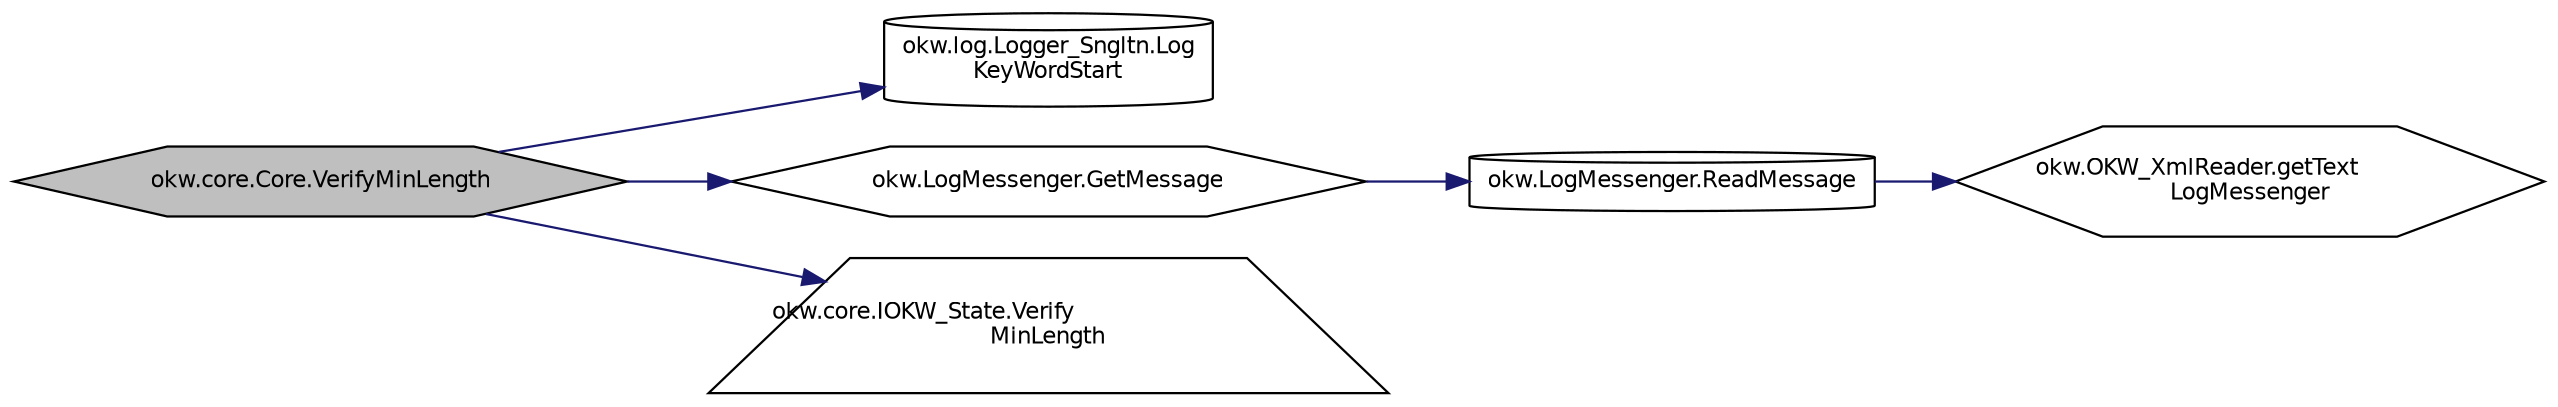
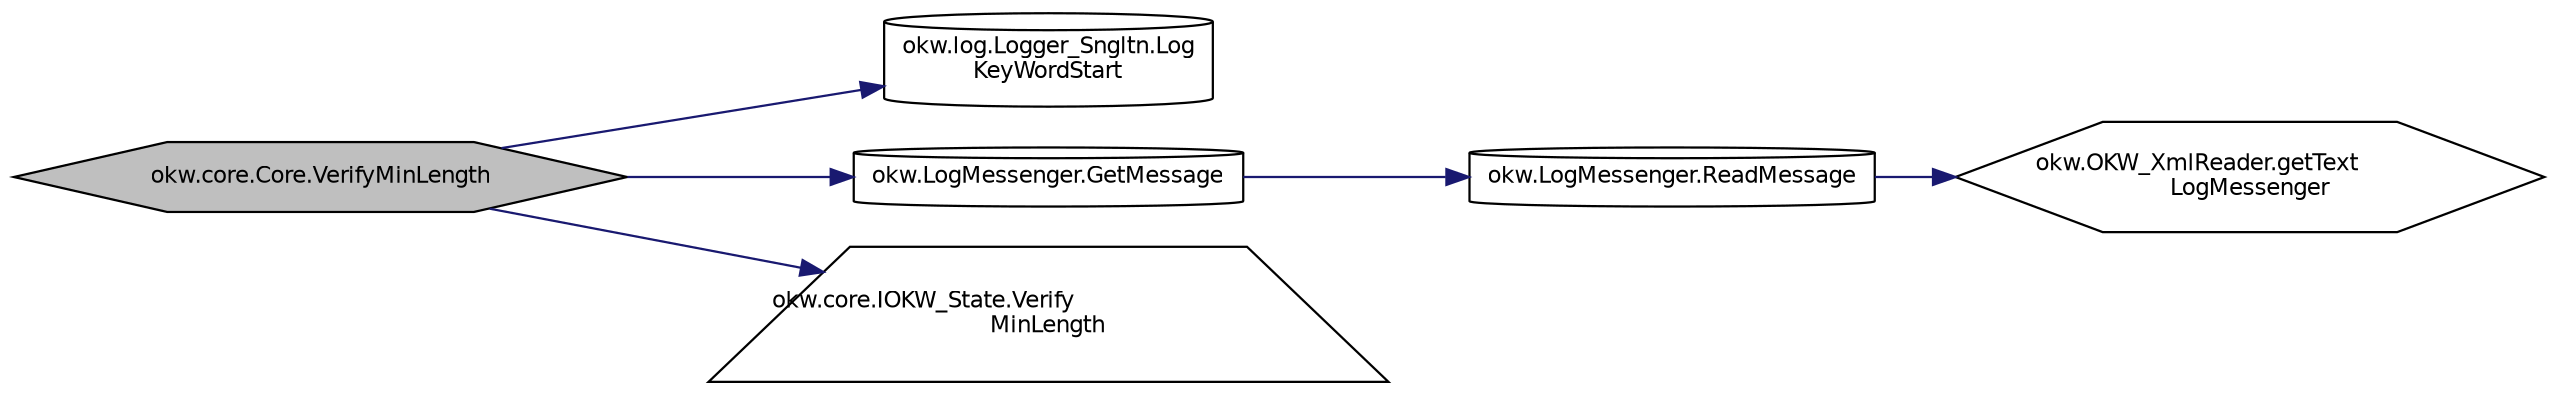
(1048, 182) -> (1048, 177)
